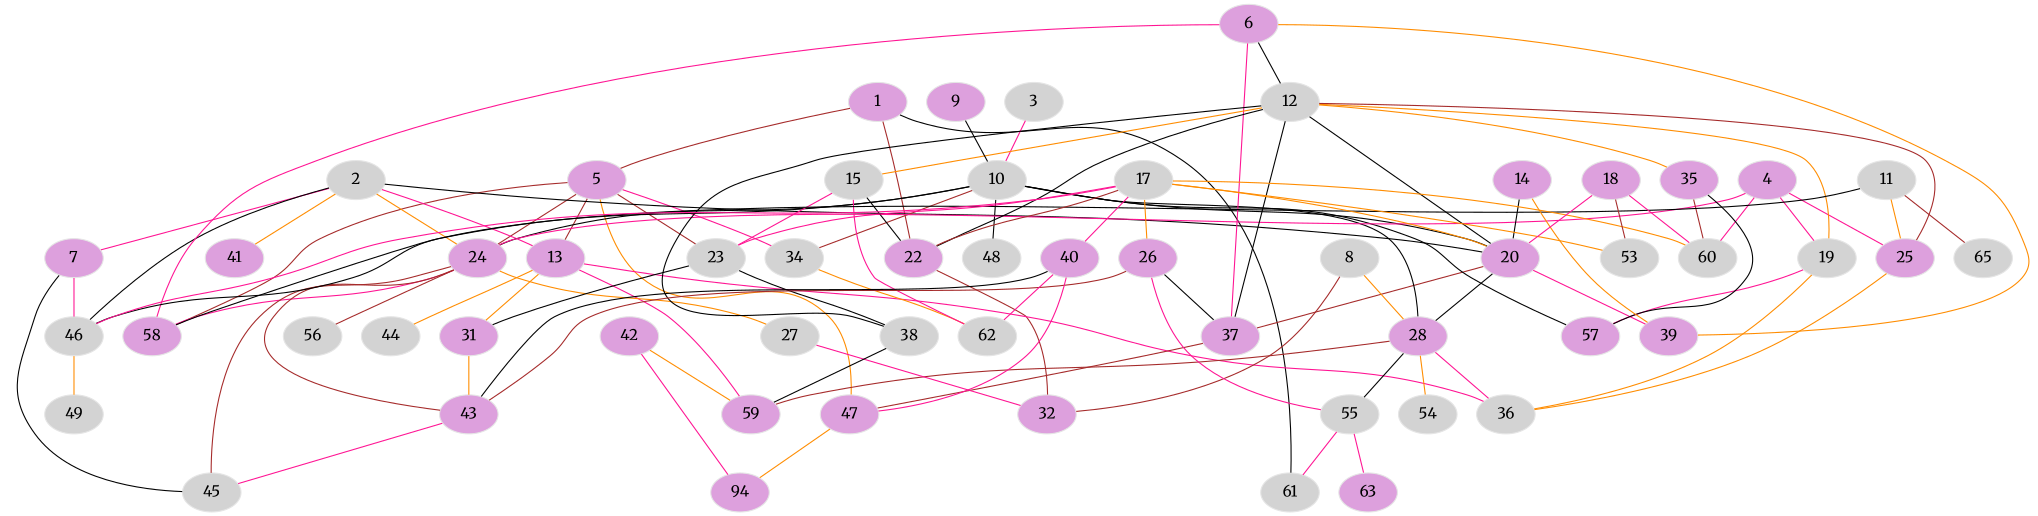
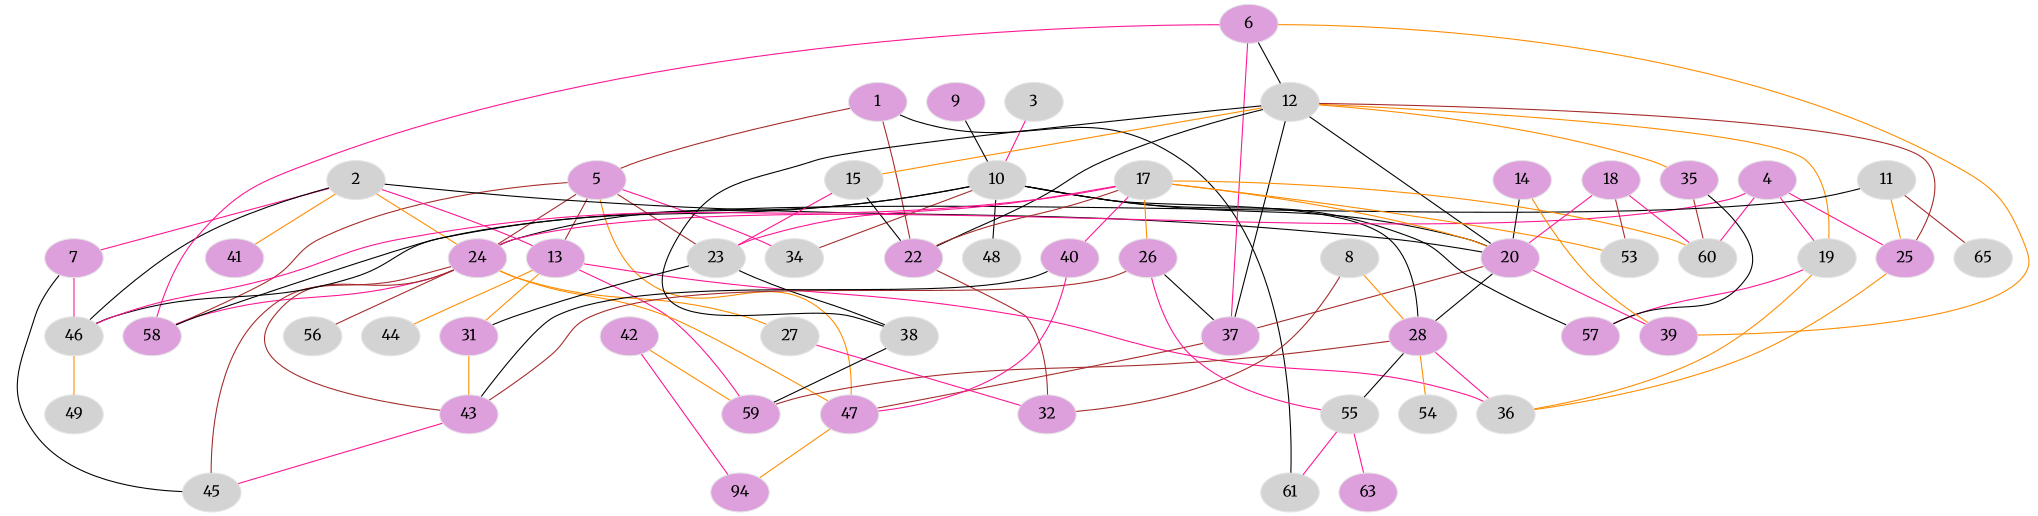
none -> (695, 329)
(987, 336) -> none
